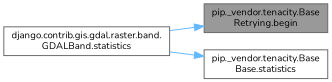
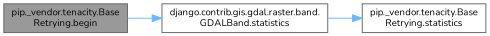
(182, 29) -> (140, 18)
(266, 64) -> (424, 18)
